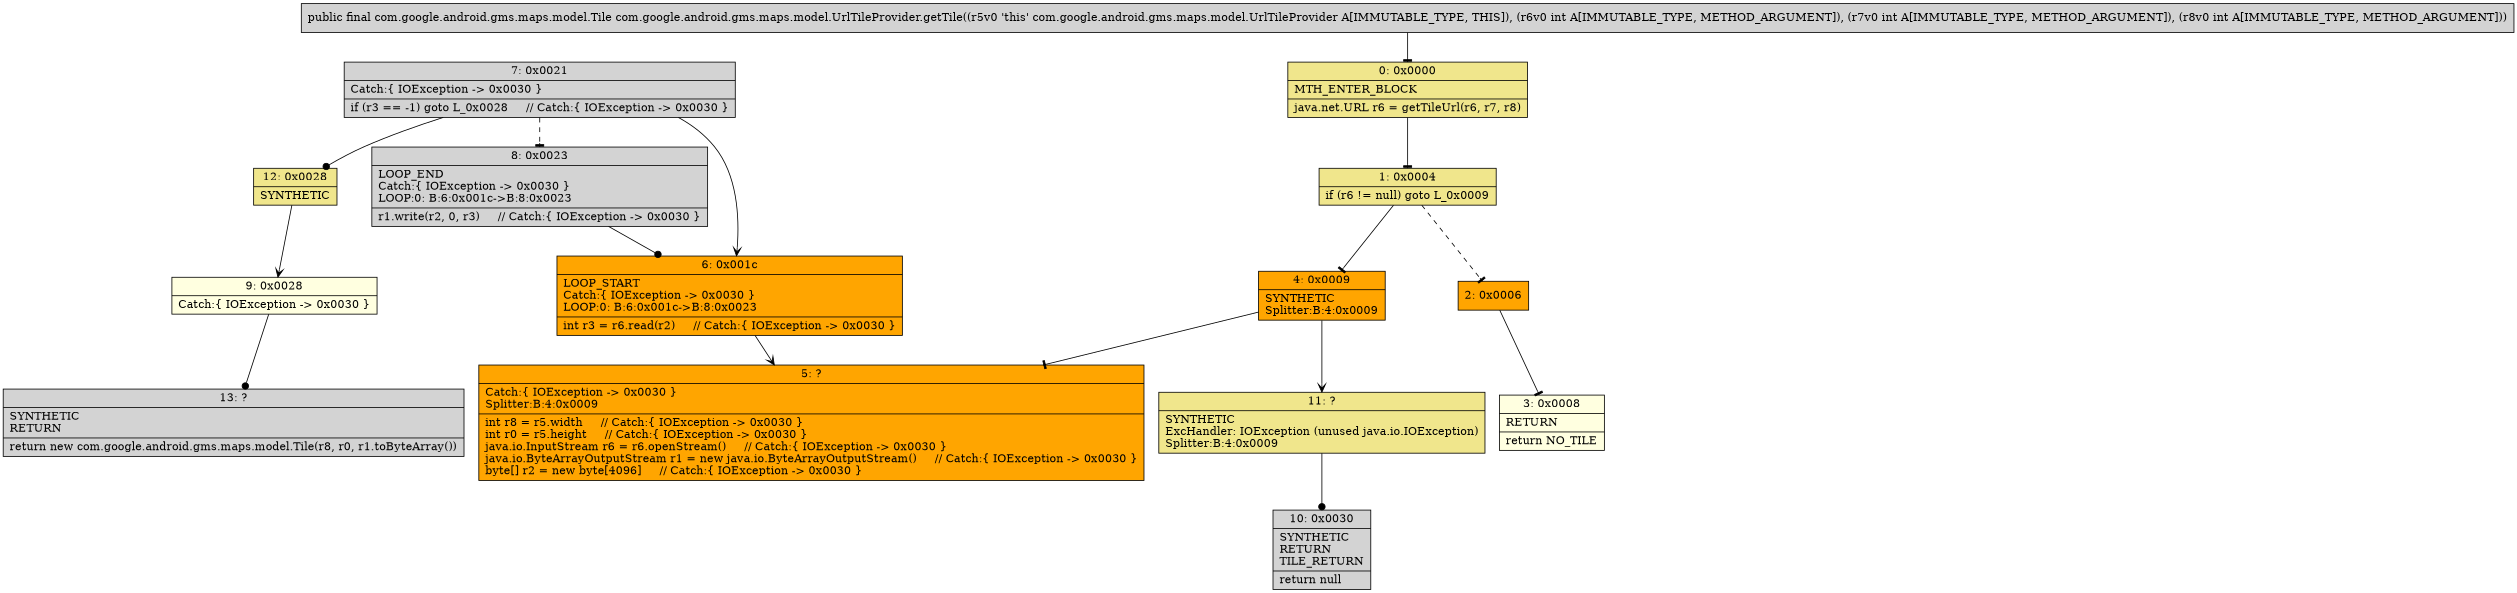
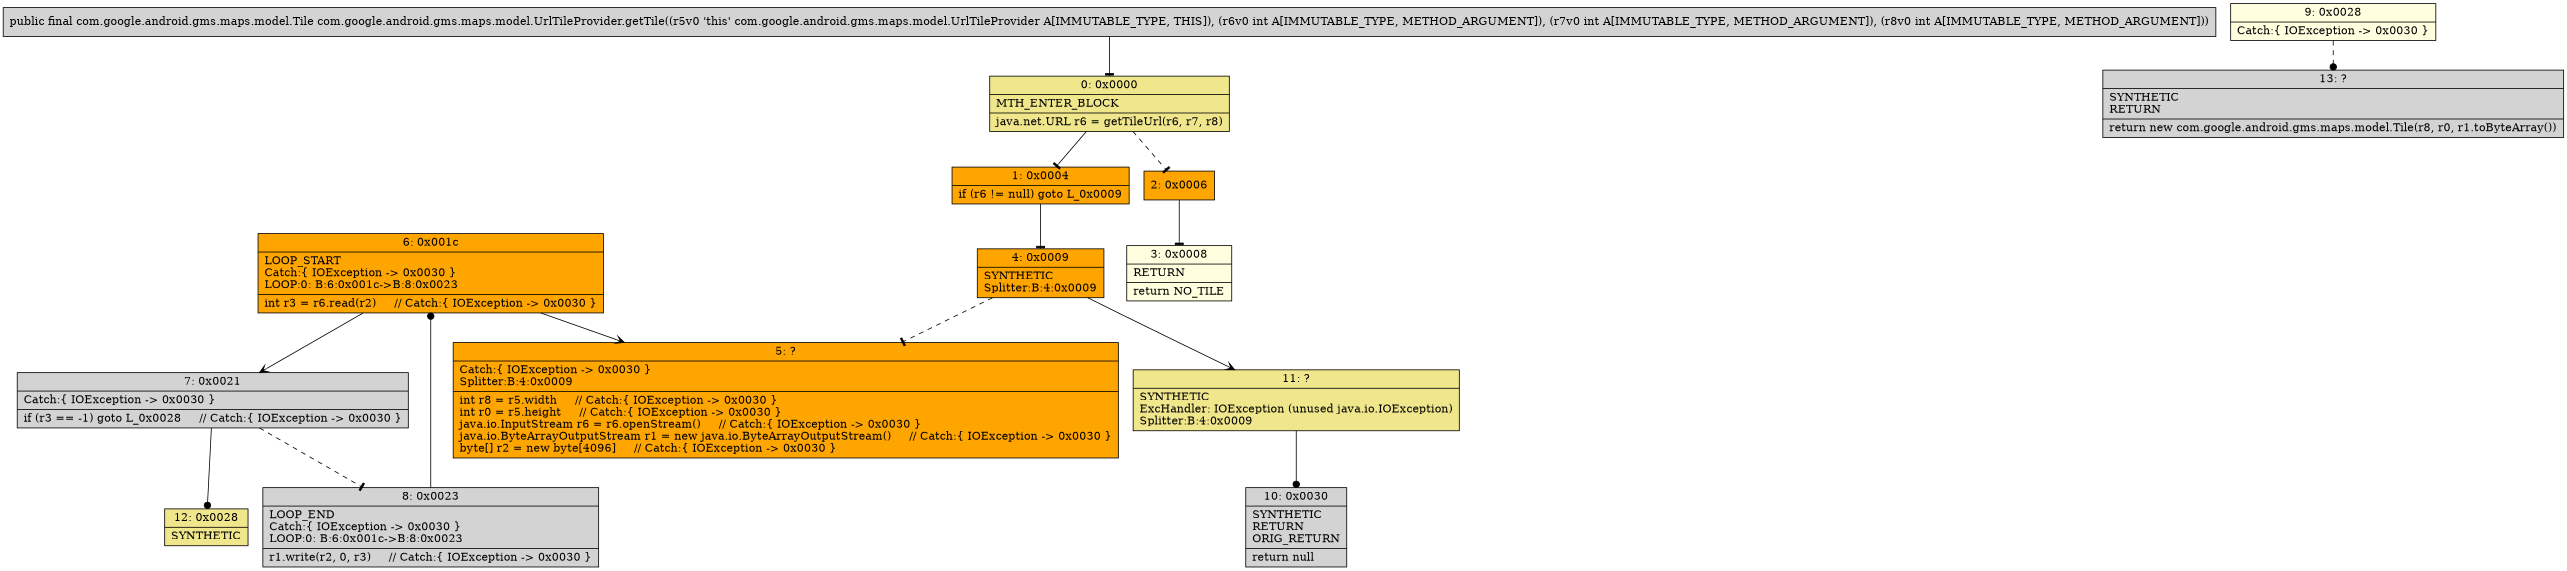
(729, 172) -> (315, 341)
(1408, 187) -> (1041, 186)
(286, 237) -> none
(1451, 242) -> (1149, 150)
(1153, 338) -> (949, 319)
(258, 348) -> (2333, 52)
(1322, 561) -> (1296, 539)
